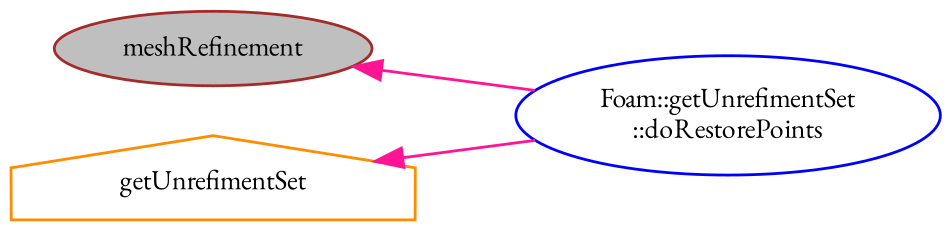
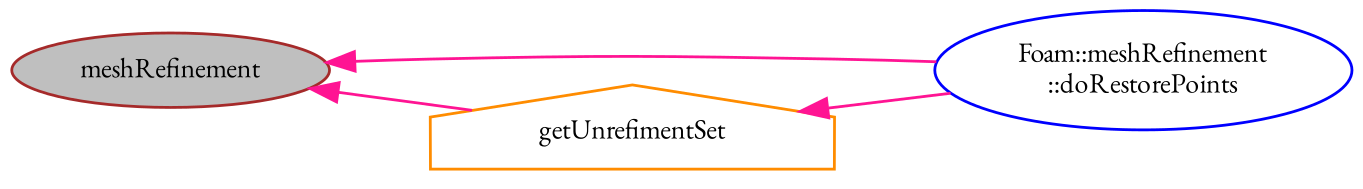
none -> (405, 101)
(728, 115) -> (1143, 70)
